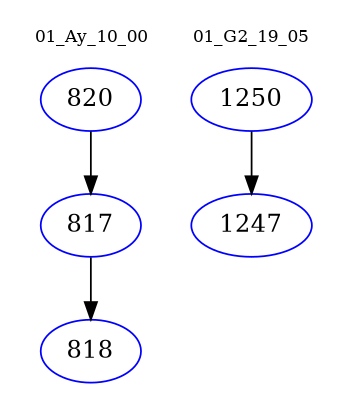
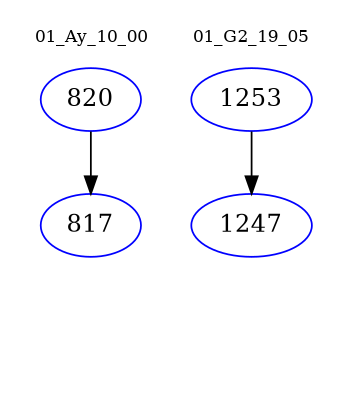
(252, 100) -> (252, 100)
(91, 351) -> none
